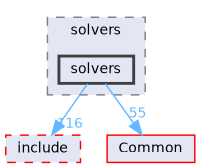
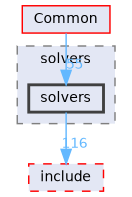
(120, 104) -> (66, 56)
